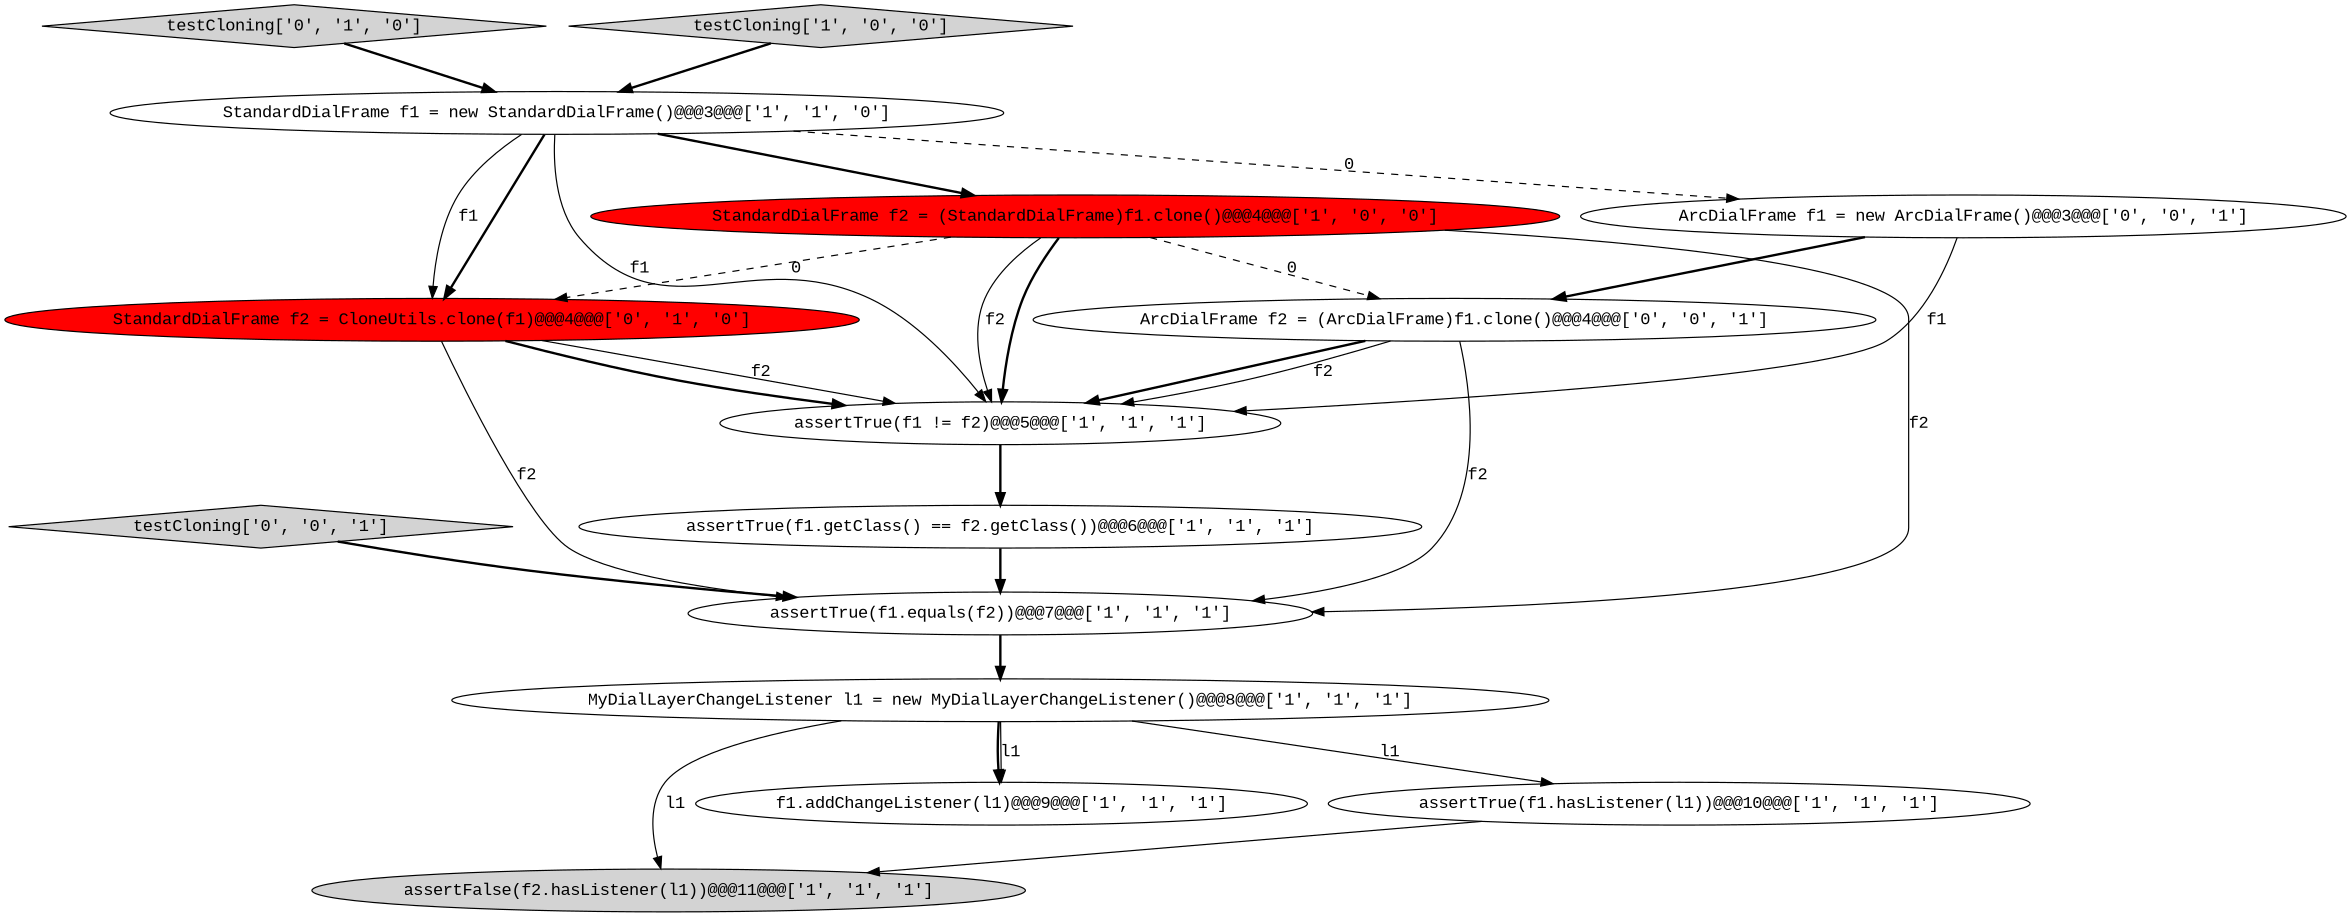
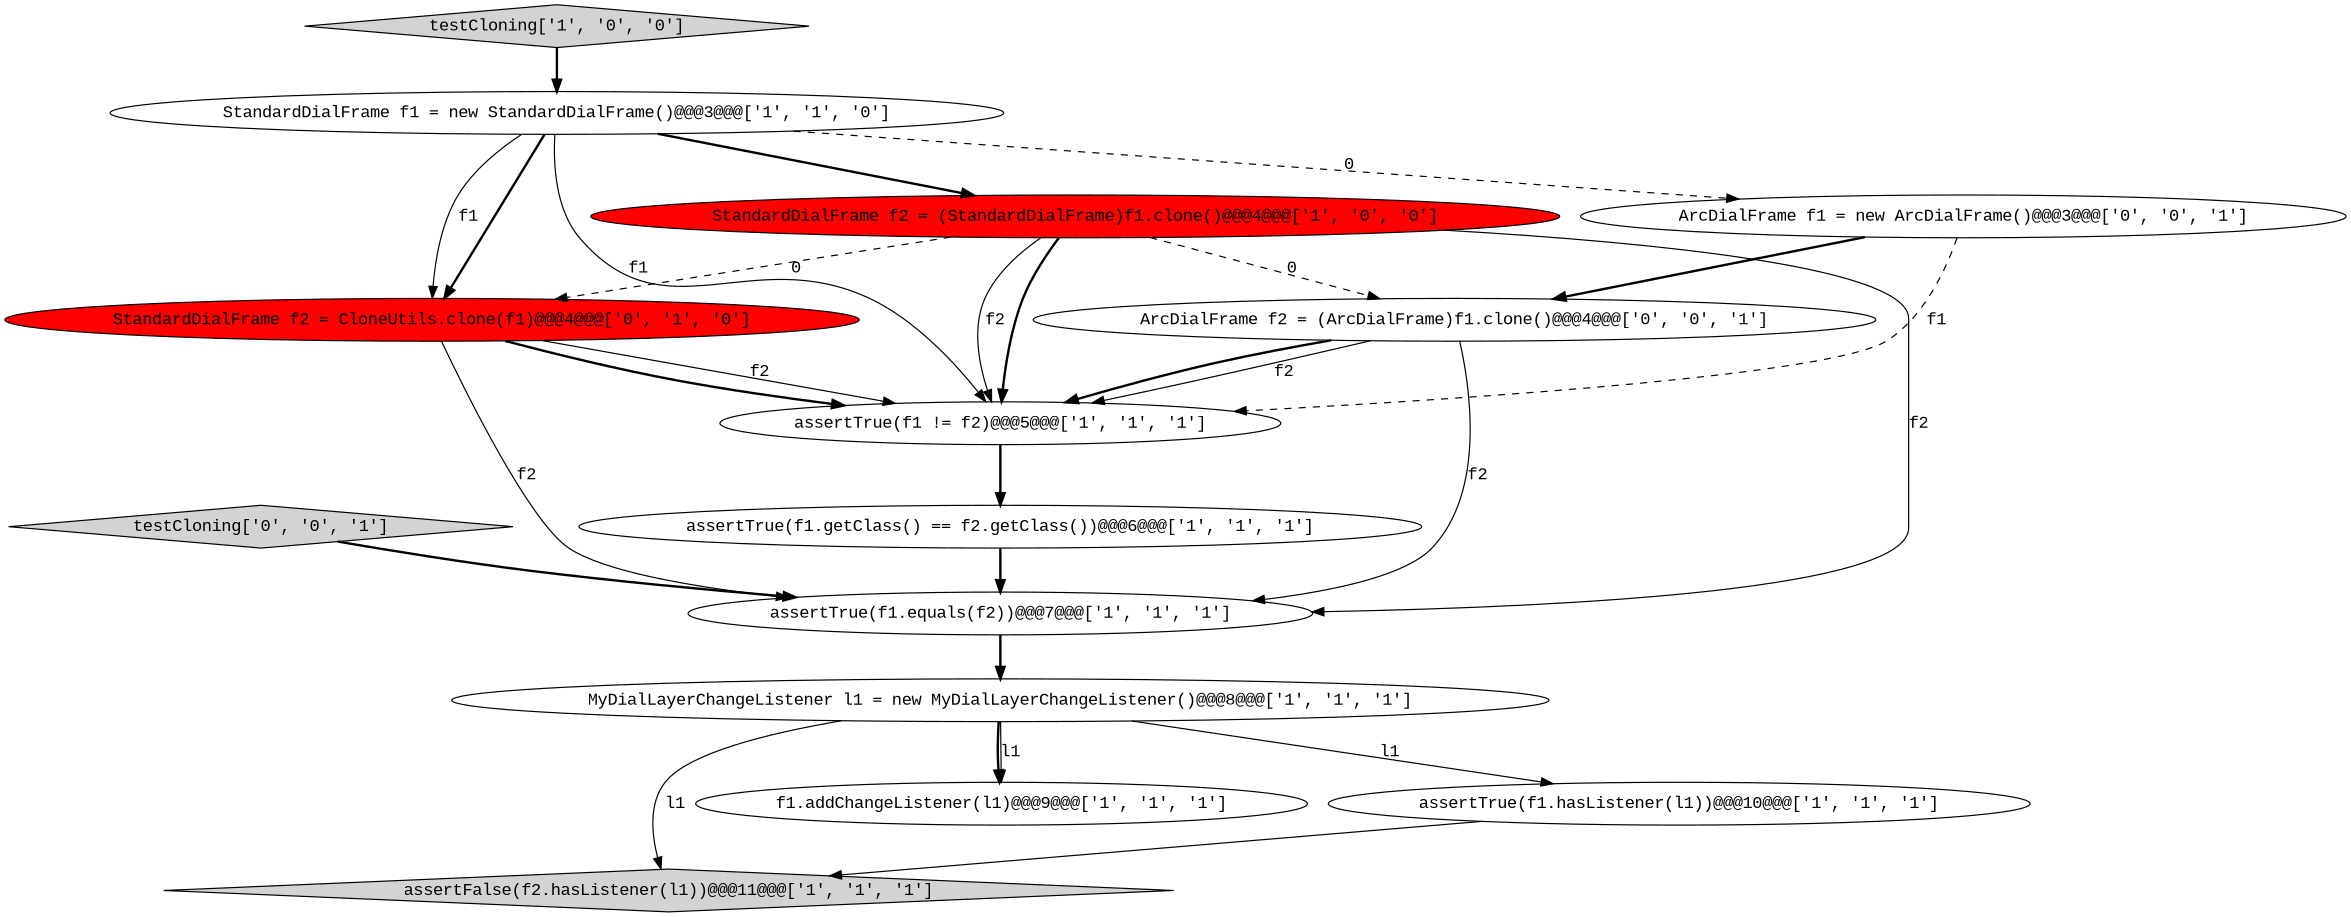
(294, 26) -> none
(1632, 384) -> (1632, 384)
(669, 890) -> (669, 890)
